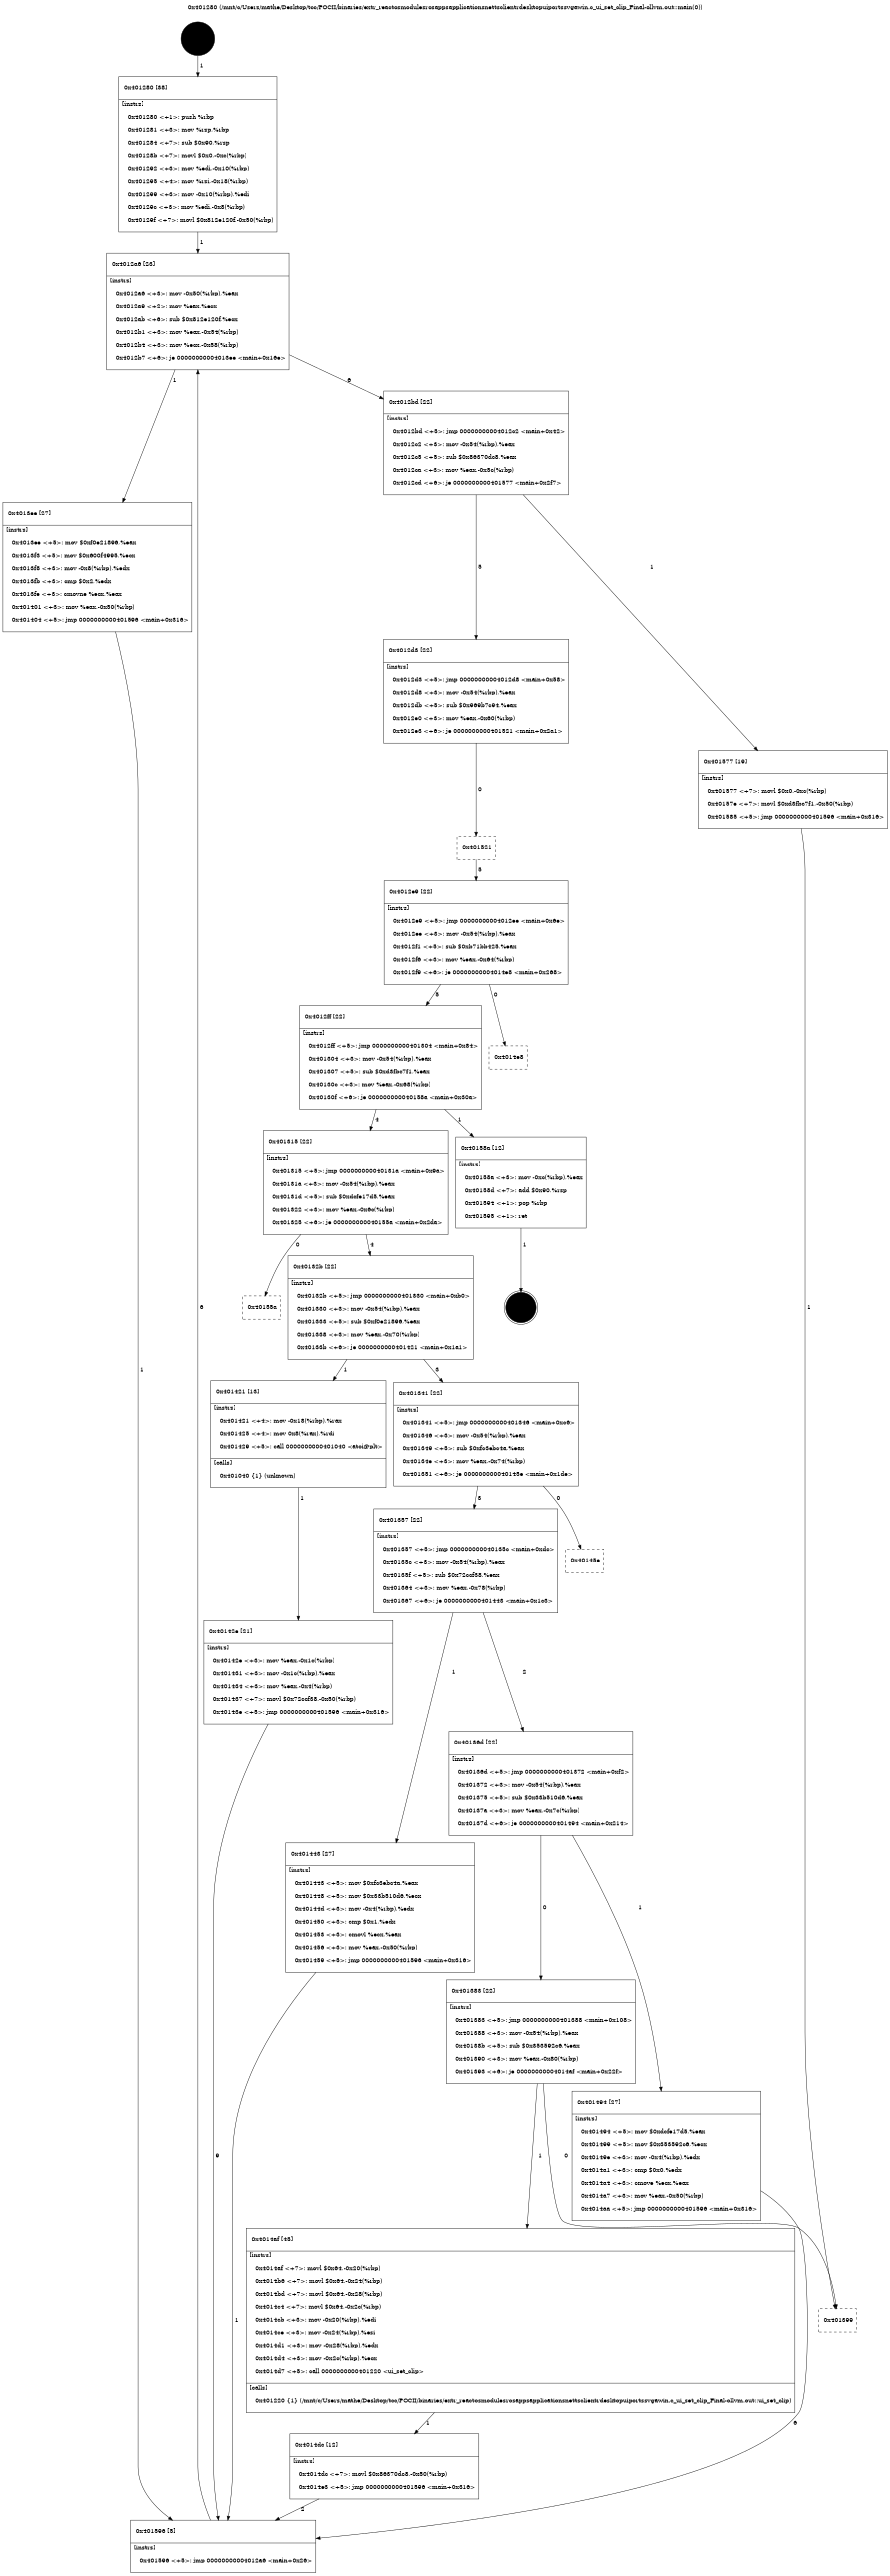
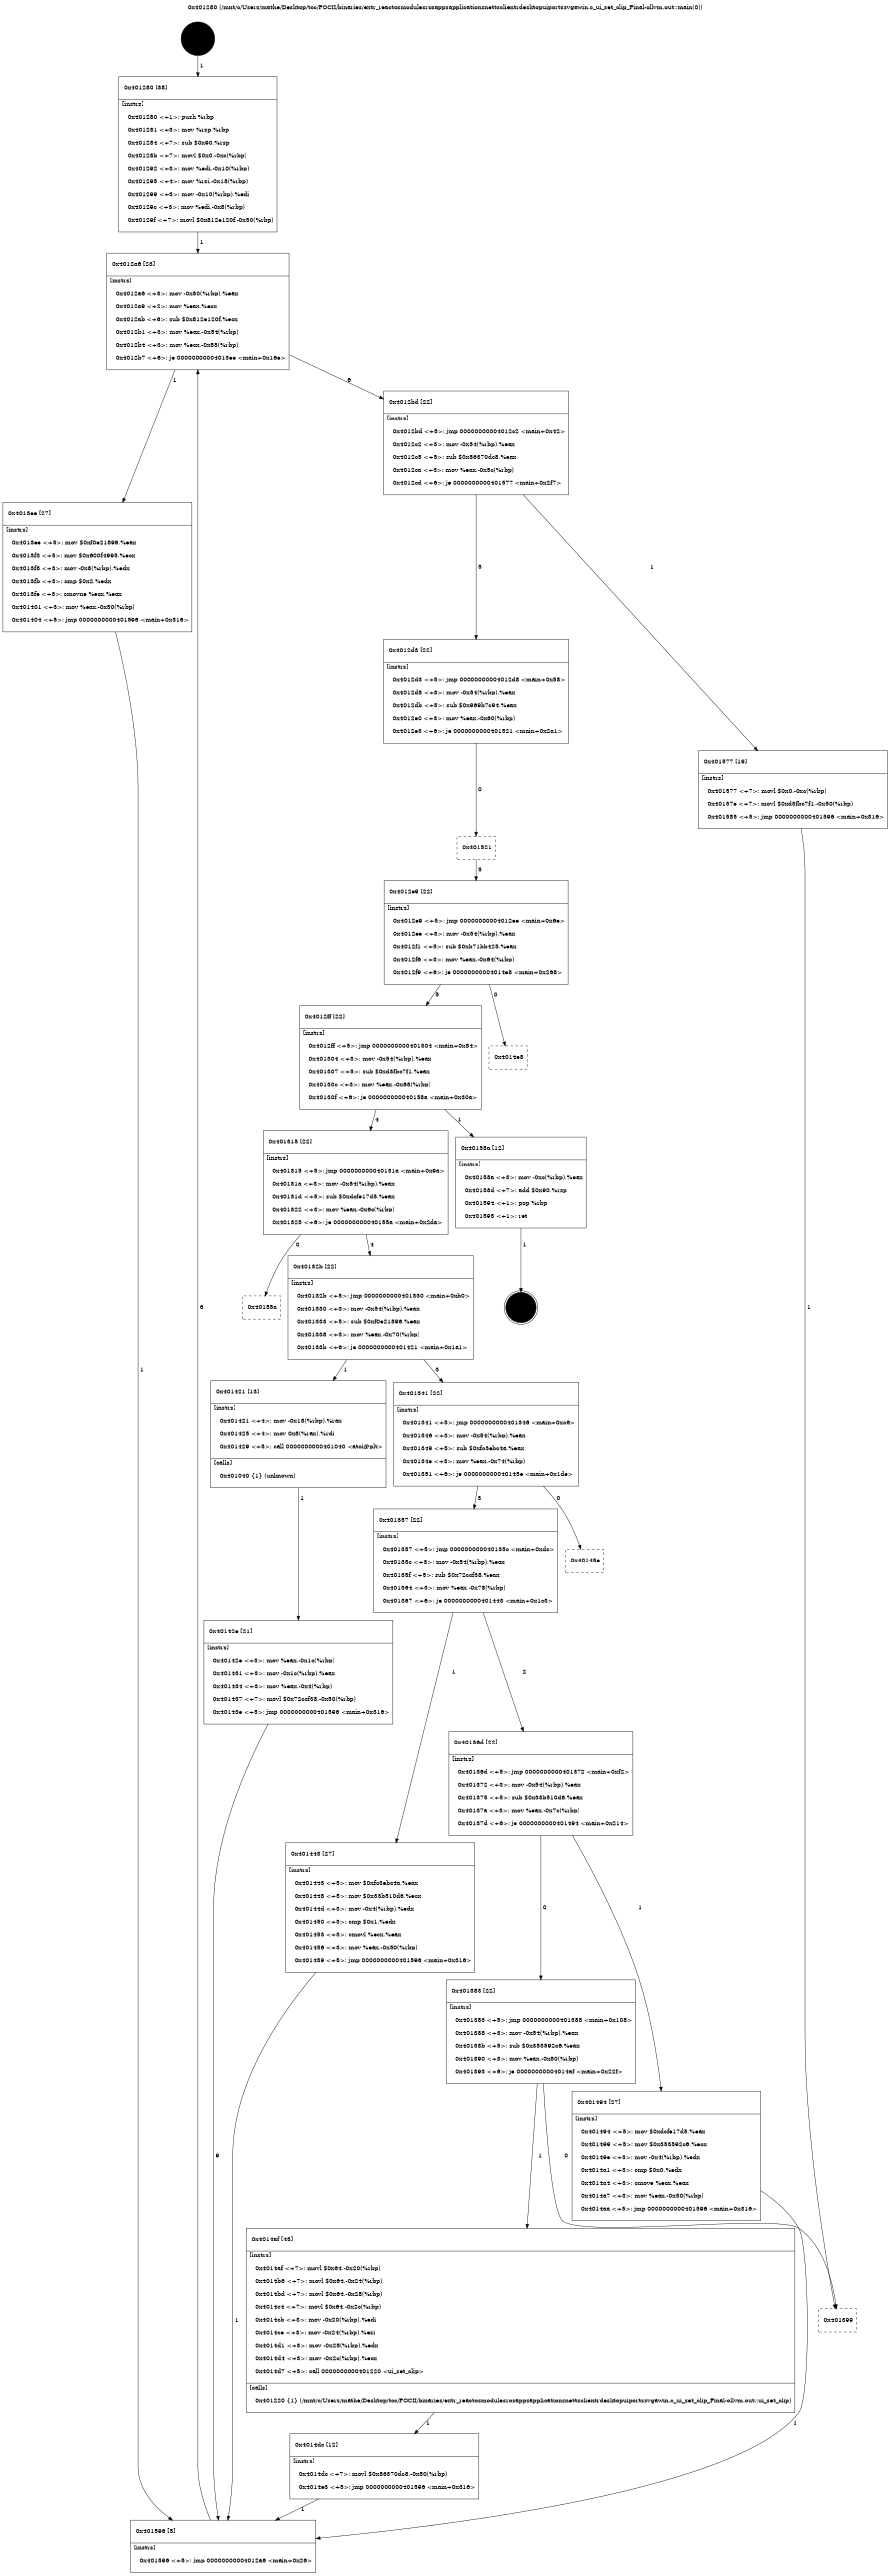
(794, 2423) -> (794, 2423)
(302, 2510) -> (302, 2510)
